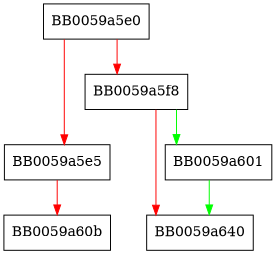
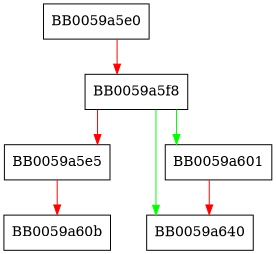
(64, 87) -> (98, 122)
(156, 157) -> (156, 157)
(209, 193) -> (209, 193)
